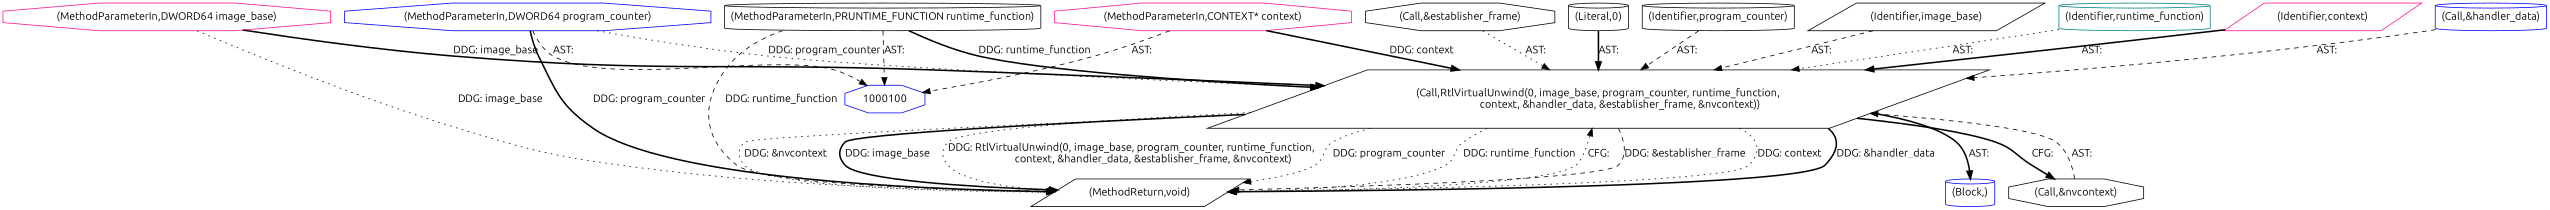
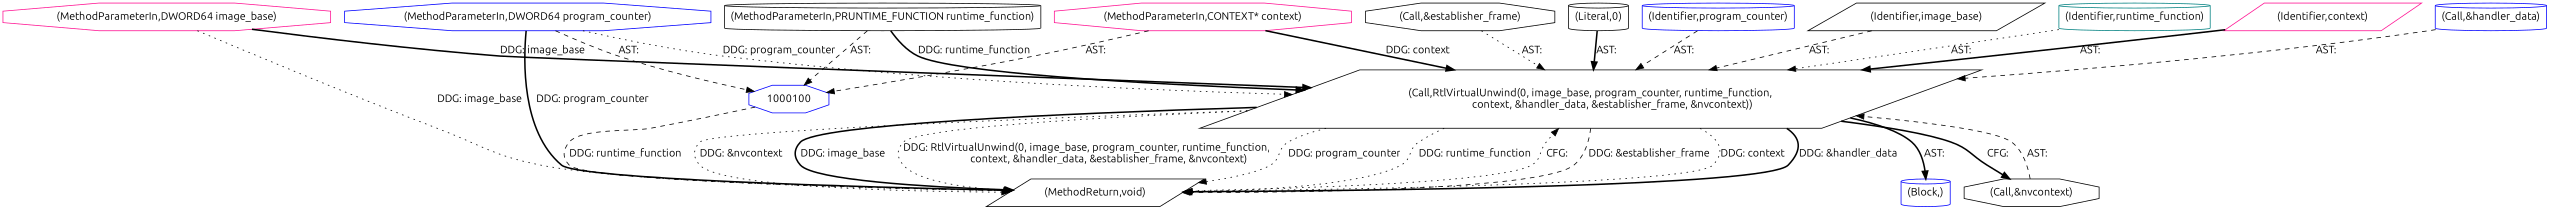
(1718, 17) -> (1718, 17)
(732, 161) -> (566, 146)
